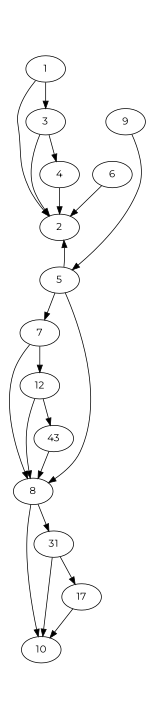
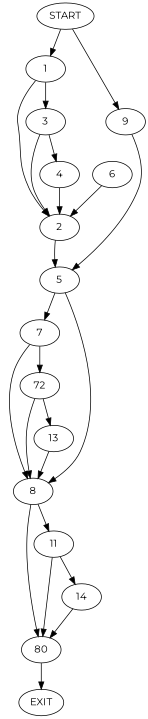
none -> (65, 16)
(65, 257) -> (55, 250)
(40, 386) -> (40, 386)
(54, 439) -> (54, 439)
(54, 544) -> (54, 544)
(82, 597) -> (82, 597)
(41, 650) -> (41, 650)
none -> (41, 703)
